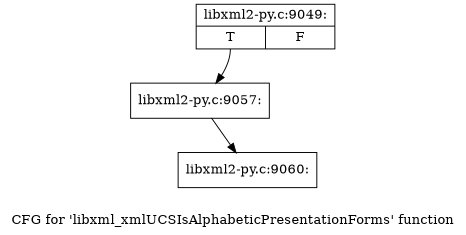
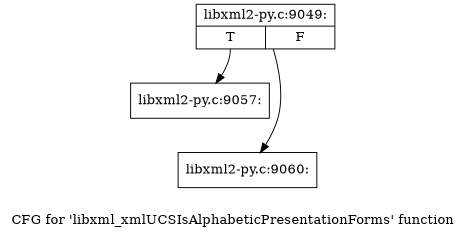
(221, 132) -> (281, 98)
